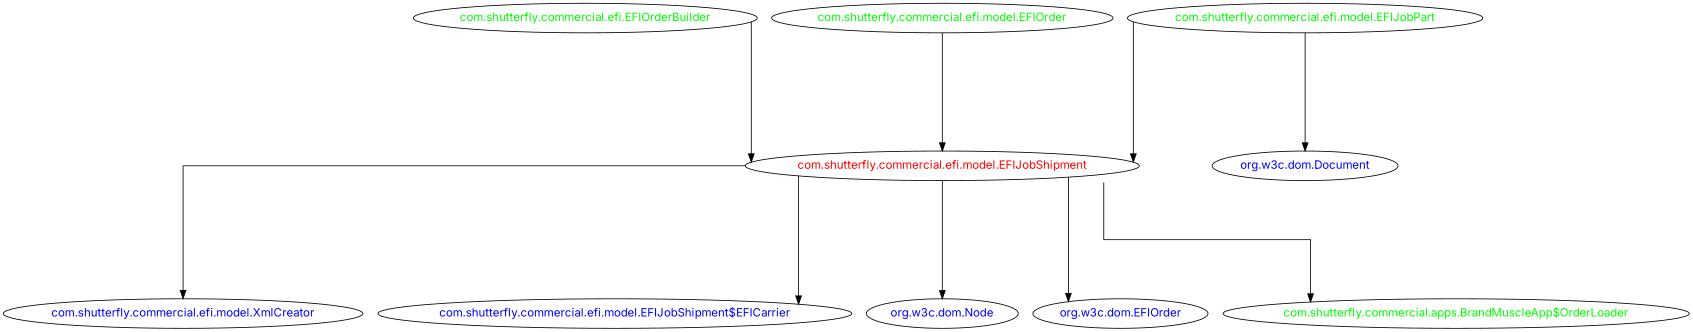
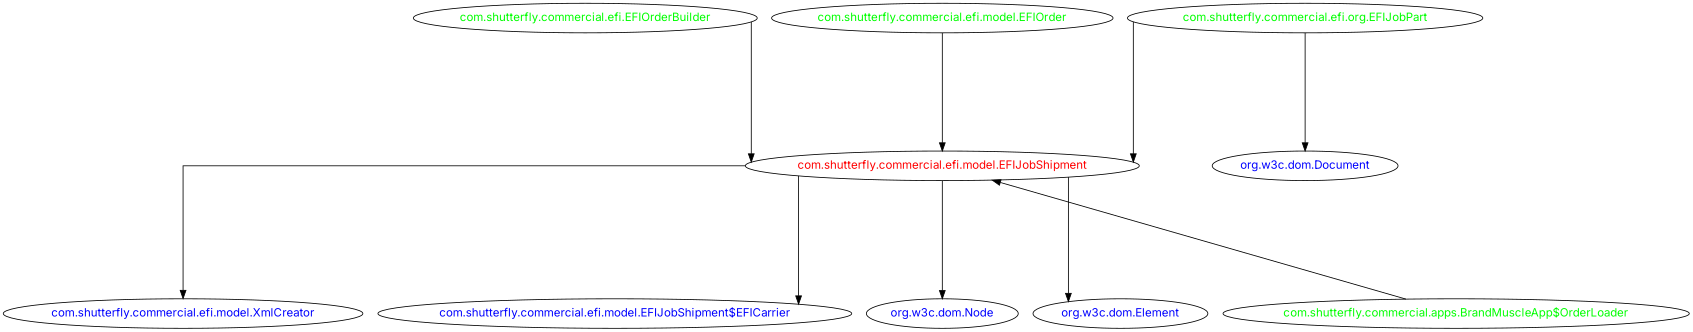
(1305, 18) -> (1305, 18)
(1206, 240) -> (1203, 241)
(1120, 314) -> (1120, 314)
